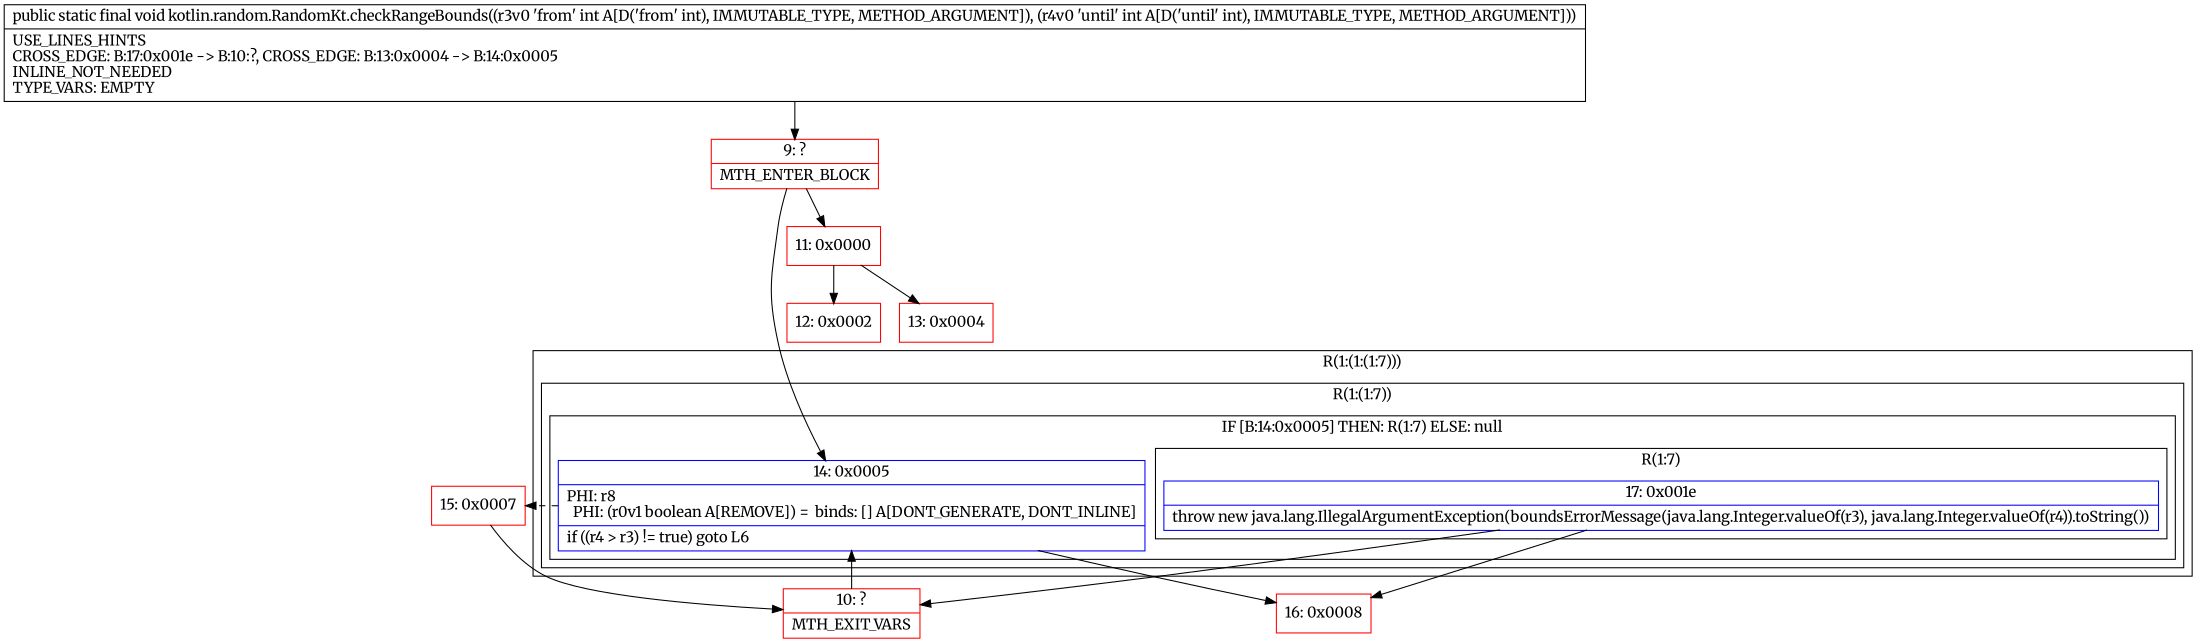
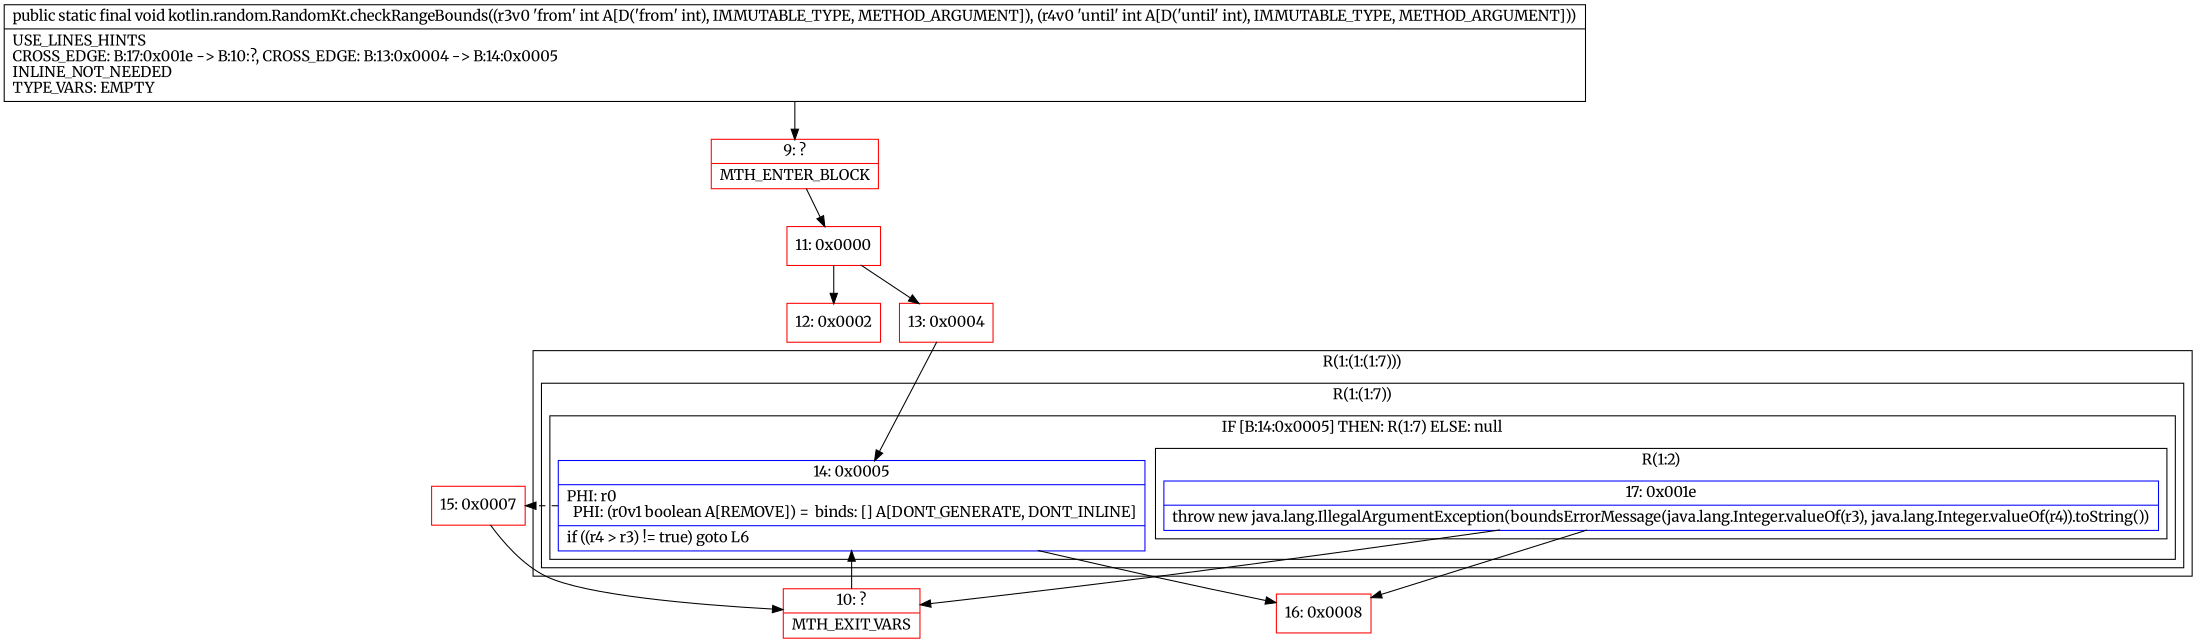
(774, 323) -> (908, 396)
(1661, 461) -> (1661, 461)
(593, 497) -> (594, 497)
